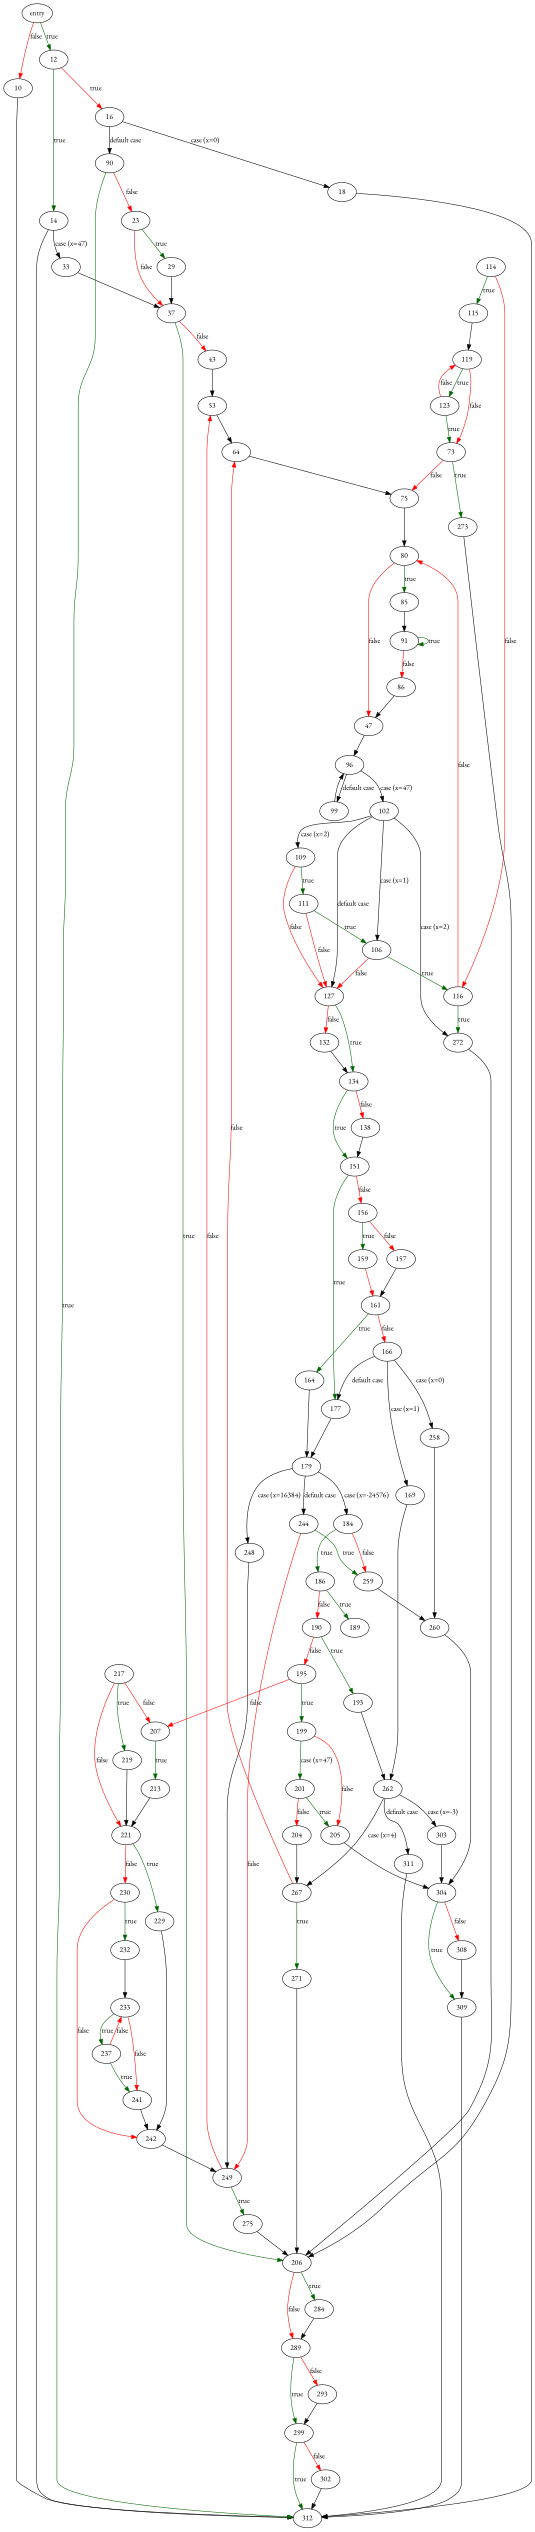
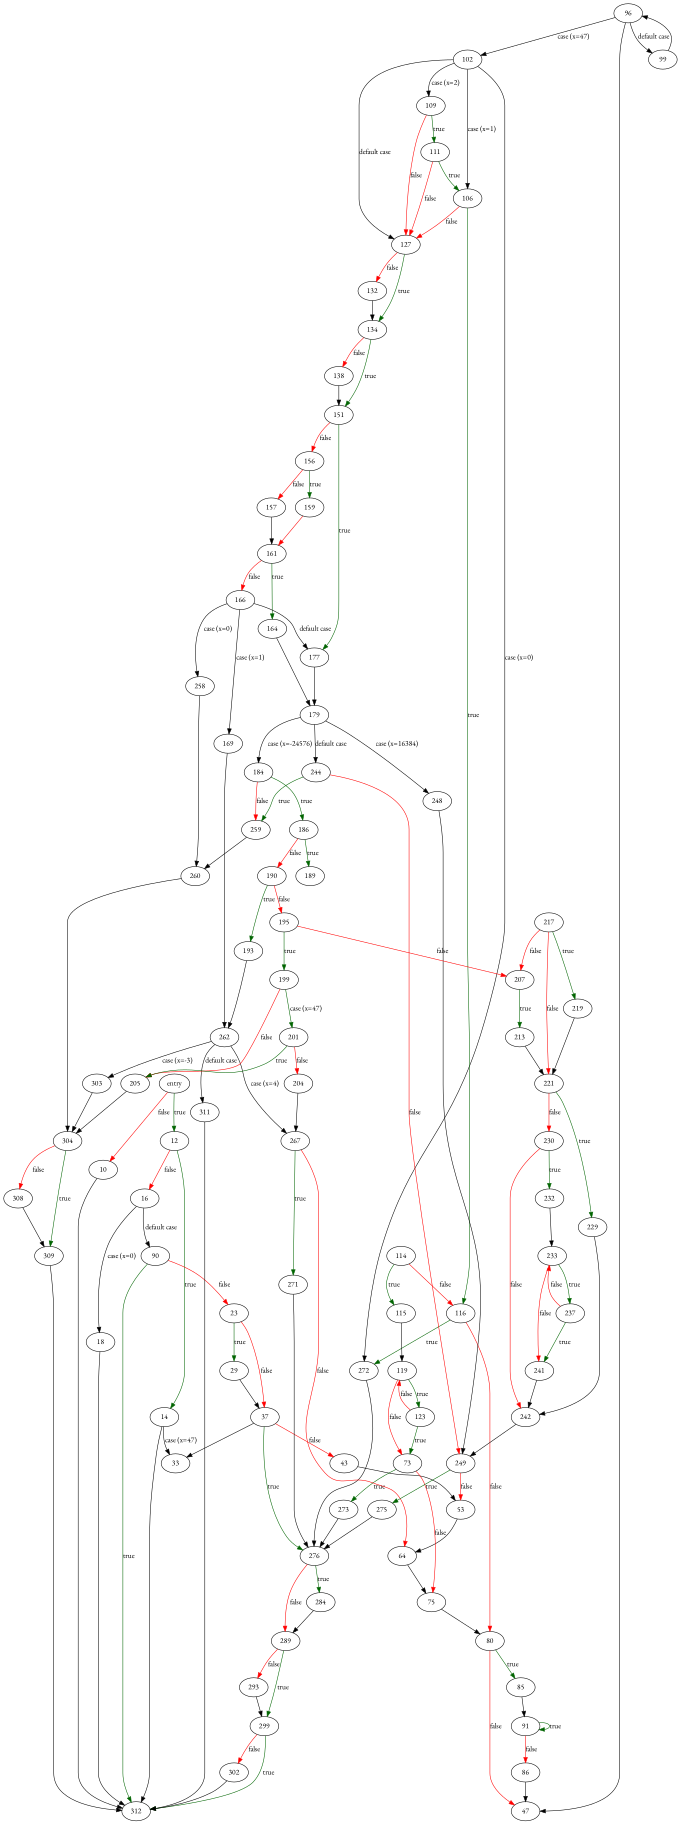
(96, 88) -> (170, 1170)
(116, 289) -> (223, 1439)
(360, 743) -> (620, 943)
(435, 927) -> (519, 657)
(297, 2263) -> (314, 1556)
